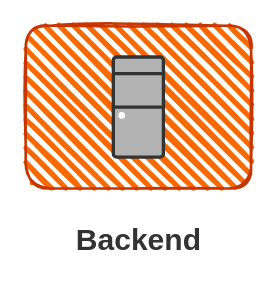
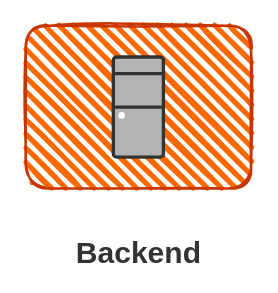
(138, 240) -> (138, 253)
